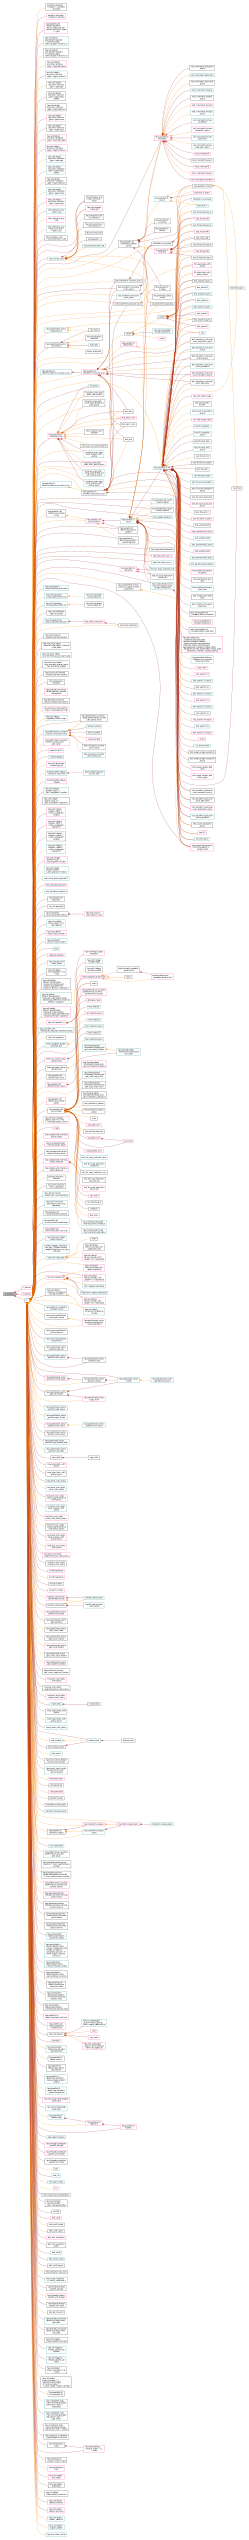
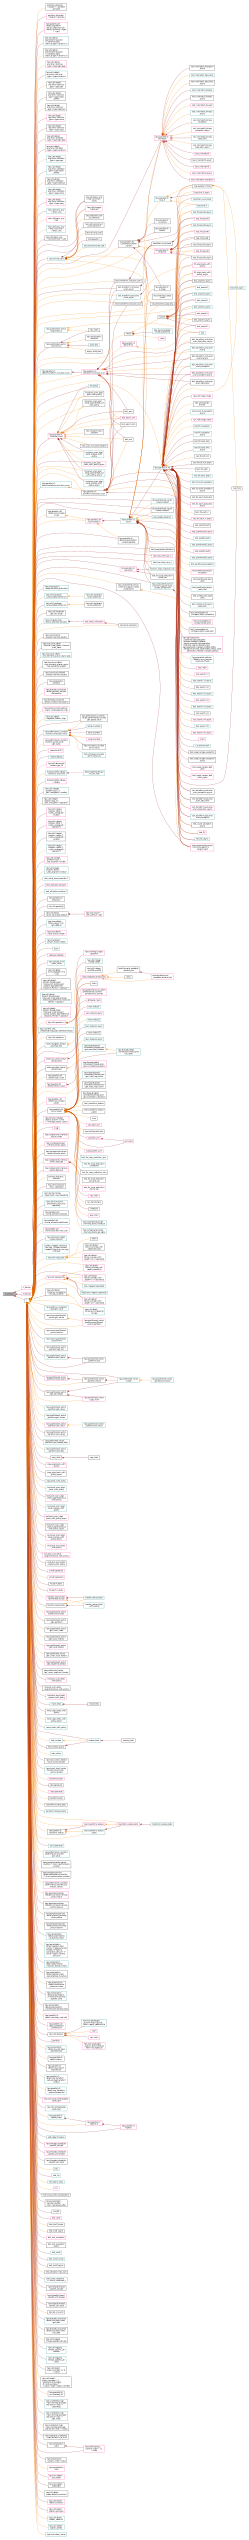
(128, 530) -> none
